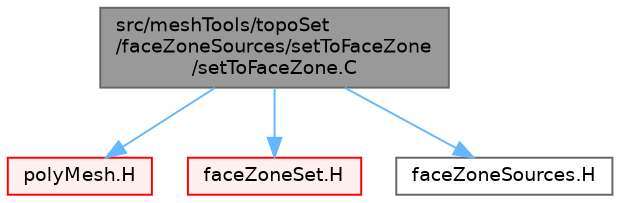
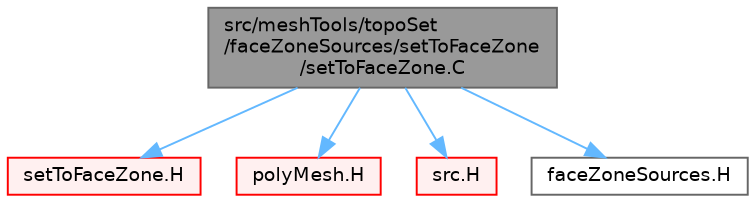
none -> (104, 176)
(275, 176) -> (457, 176)
